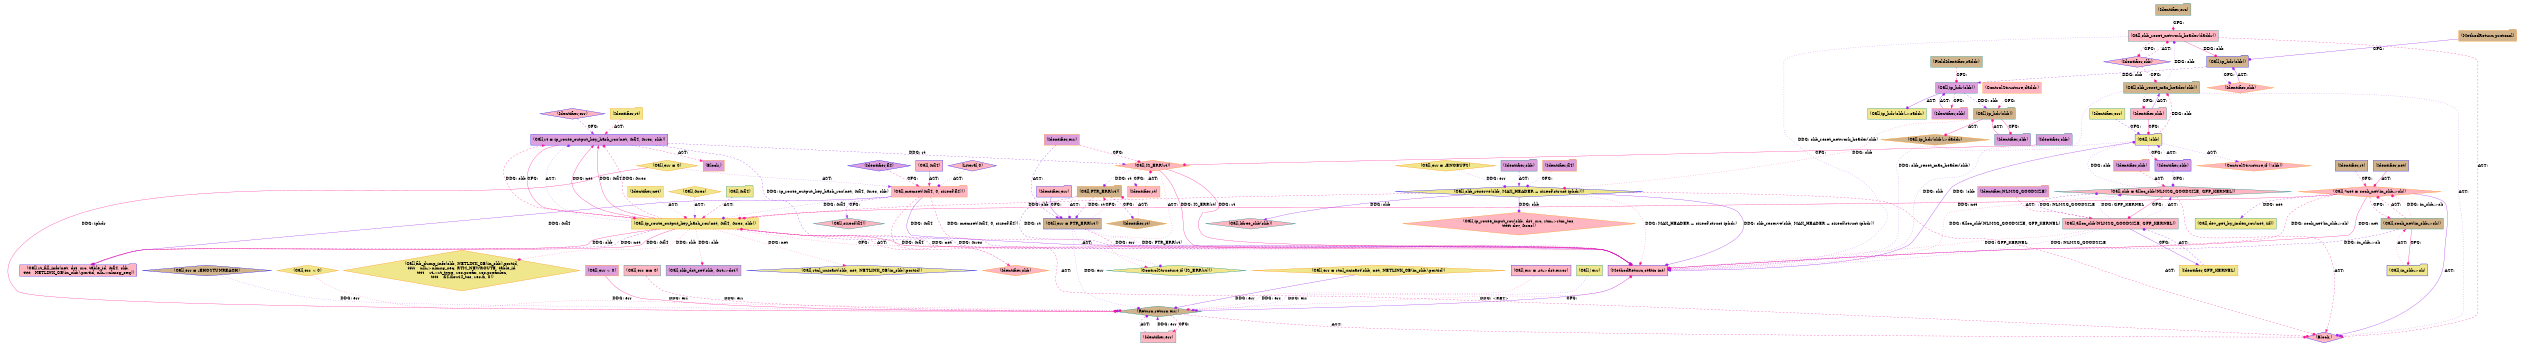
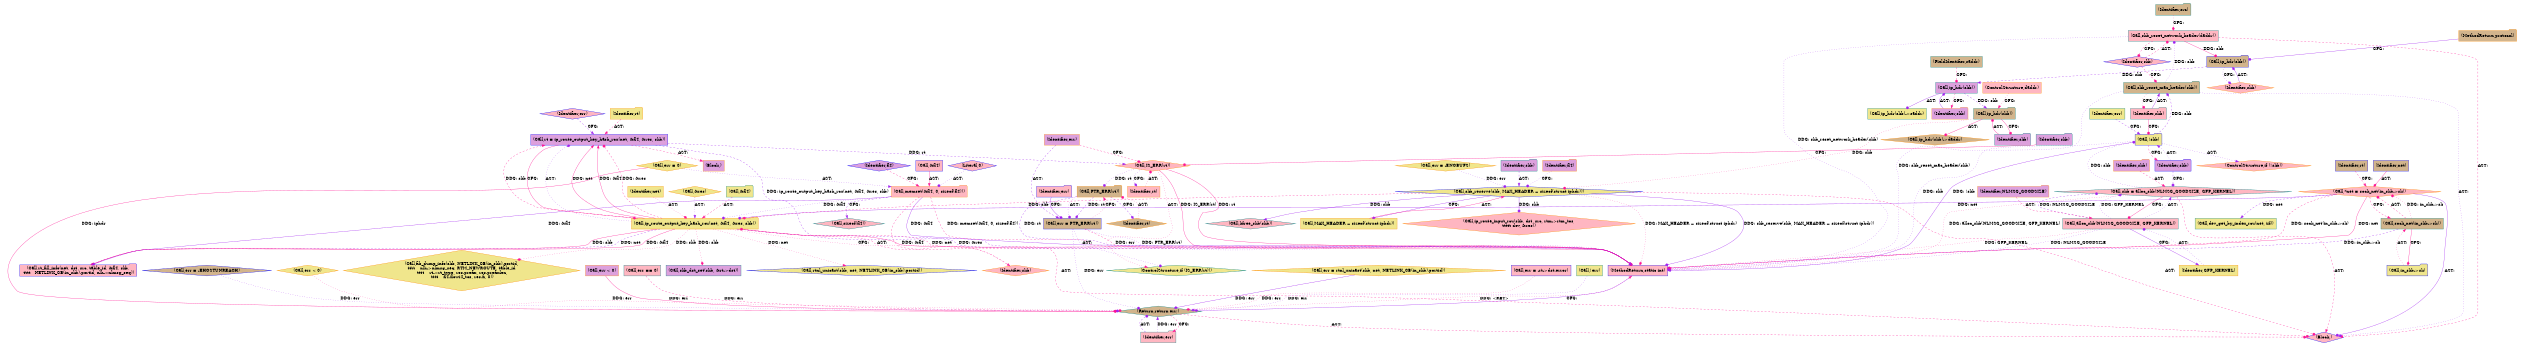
(2170, 117) -> (2170, 117)
(1539, 207) -> (1539, 207)
none -> (1349, 224)
(2176, 242) -> (2176, 242)
(1389, 300) -> (1389, 300)
